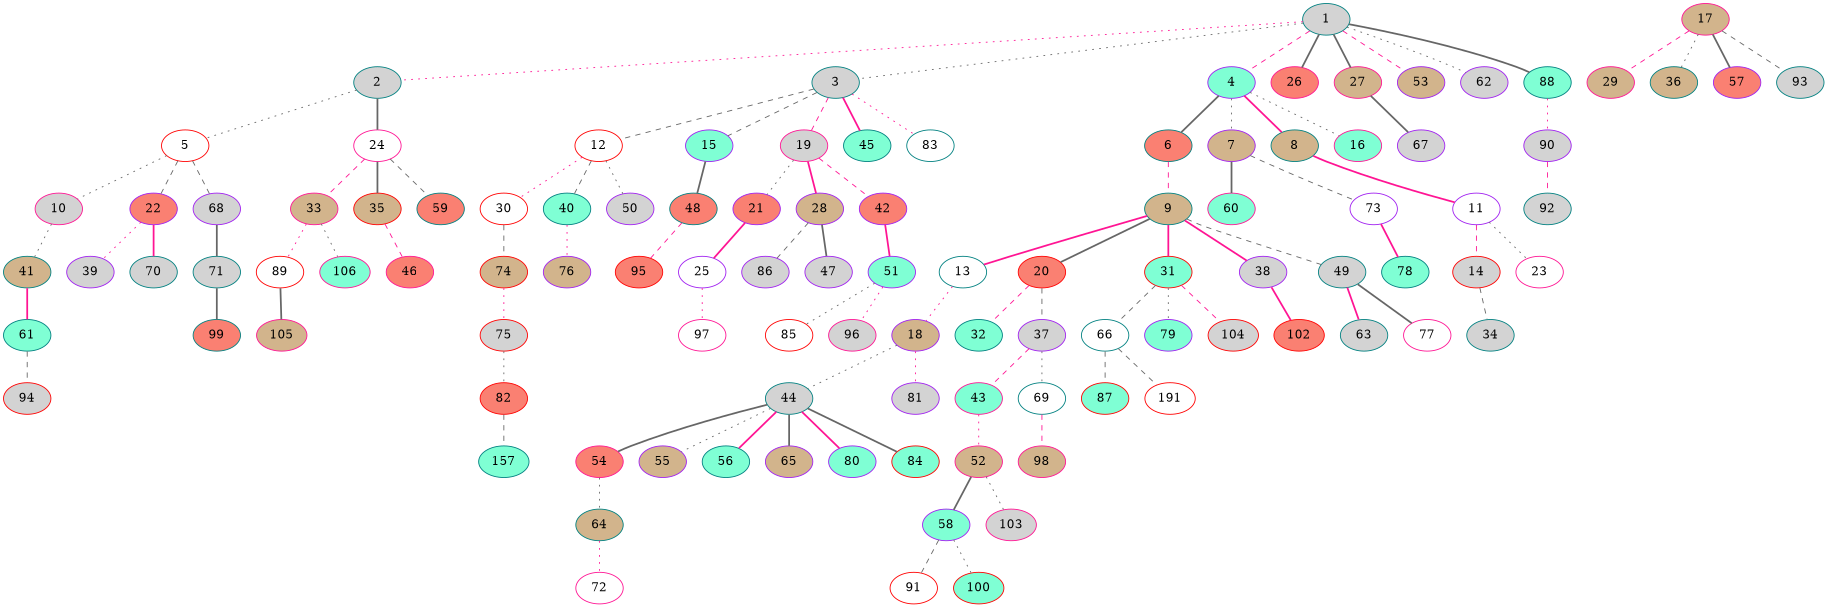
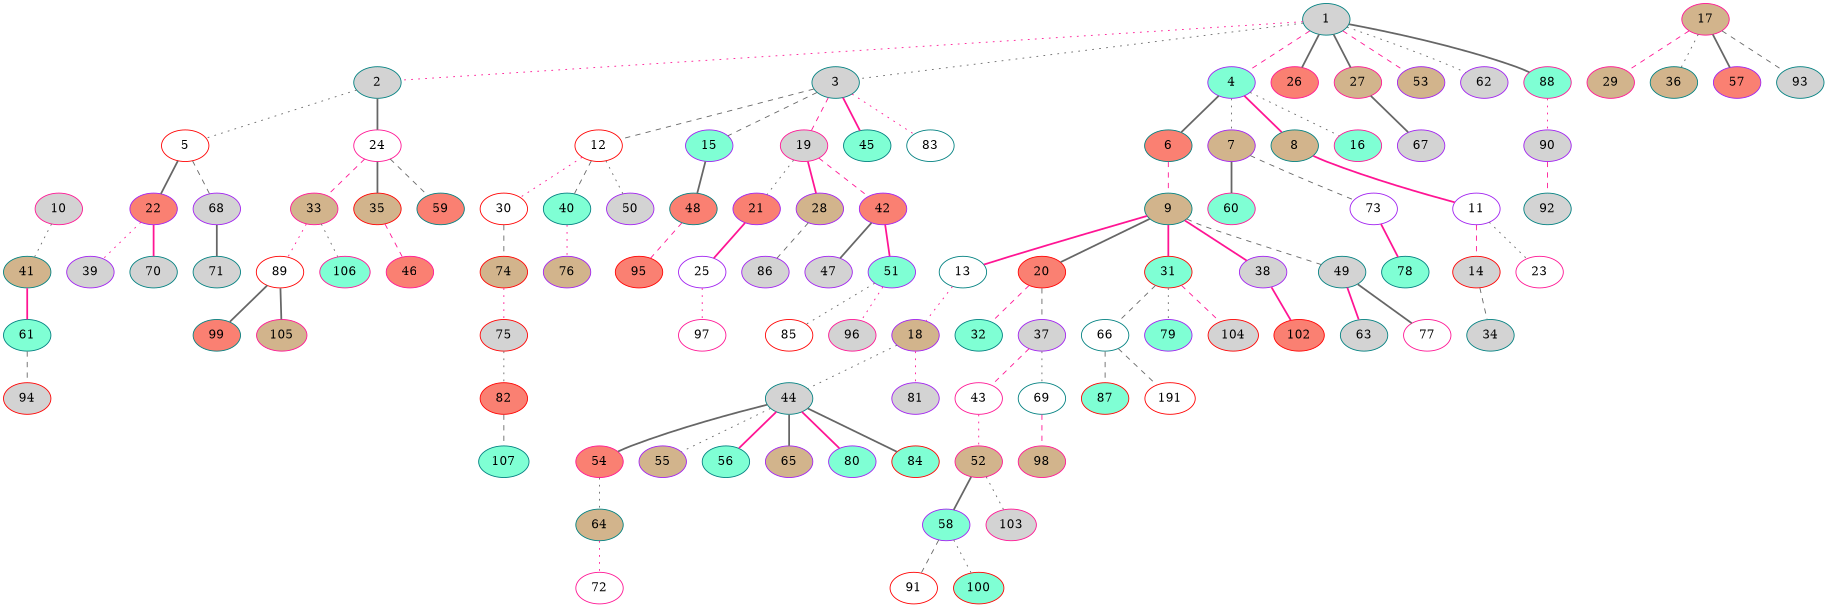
(1548, 83) -> (1548, 83)
(122, 177) -> none
(169, 177) -> (169, 177)
(824, 240) -> (856, 241)
(217, 304) -> (249, 304)
(979, 399) -> (979, 399)
(504, 462) -> (504, 462)
